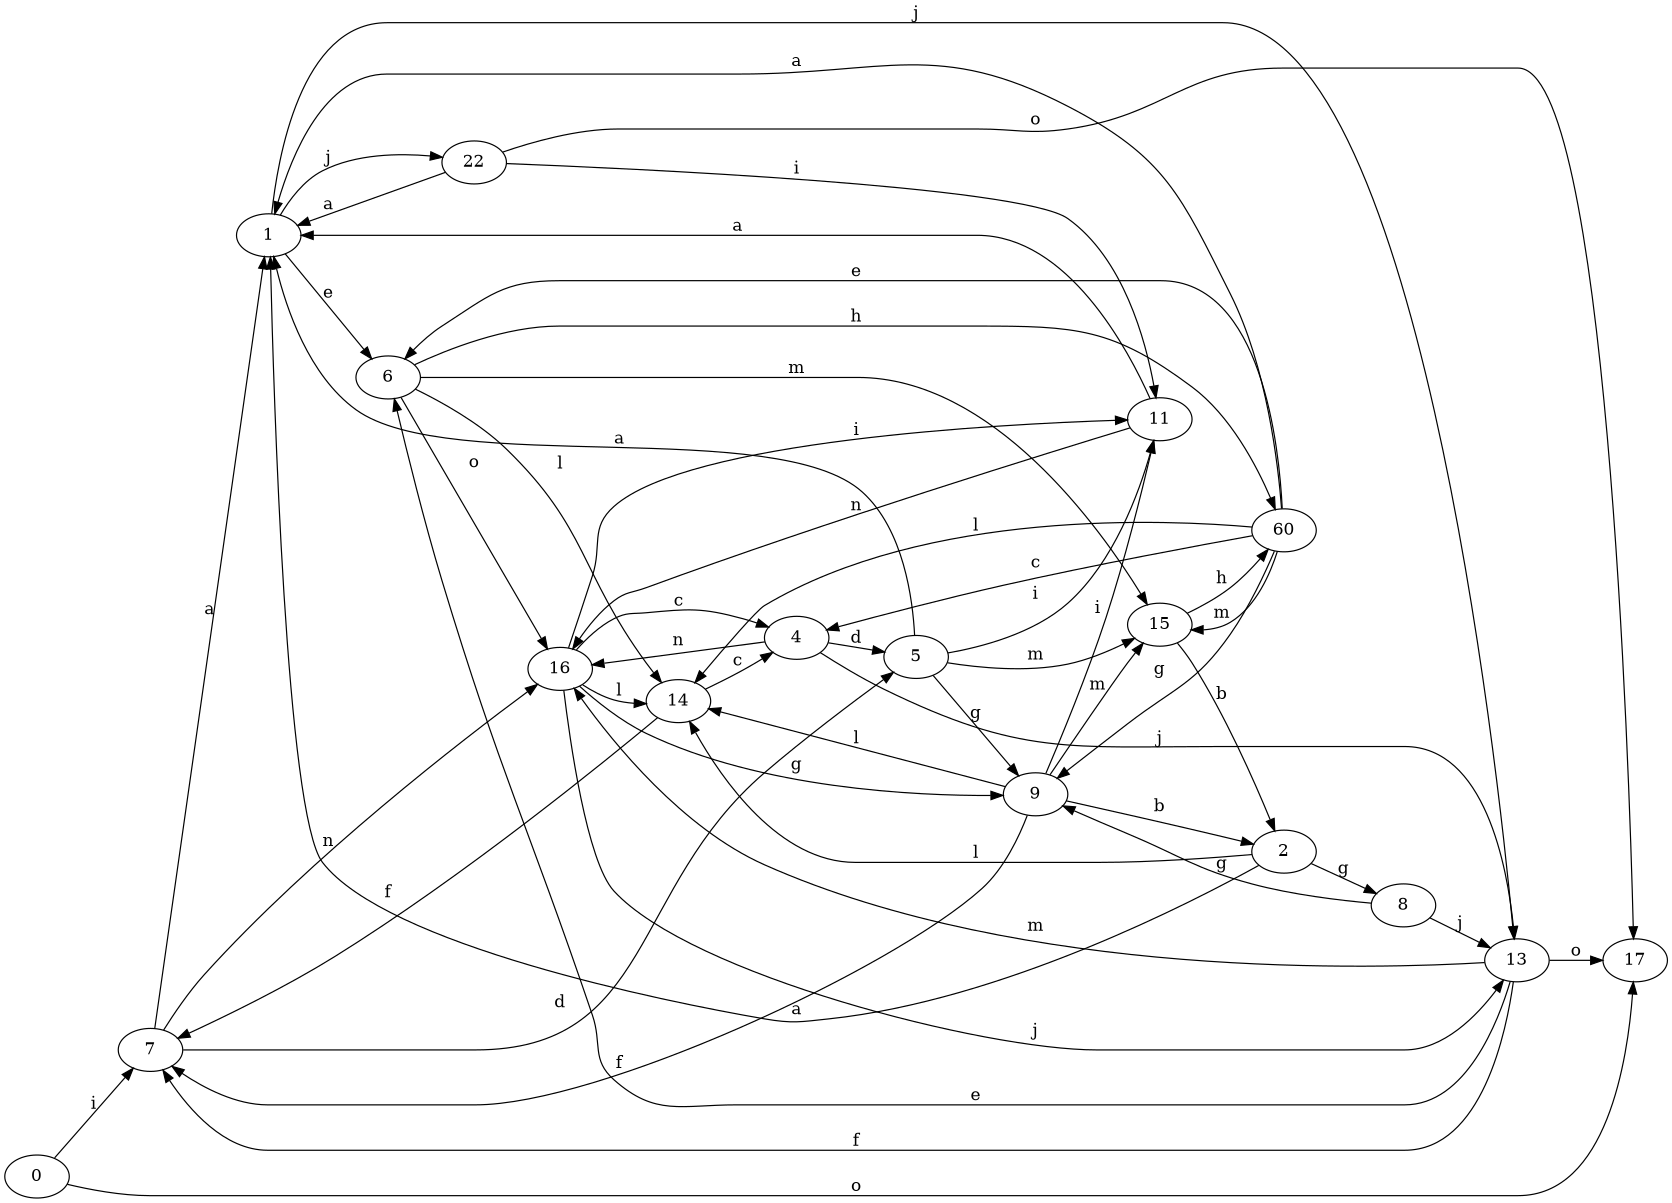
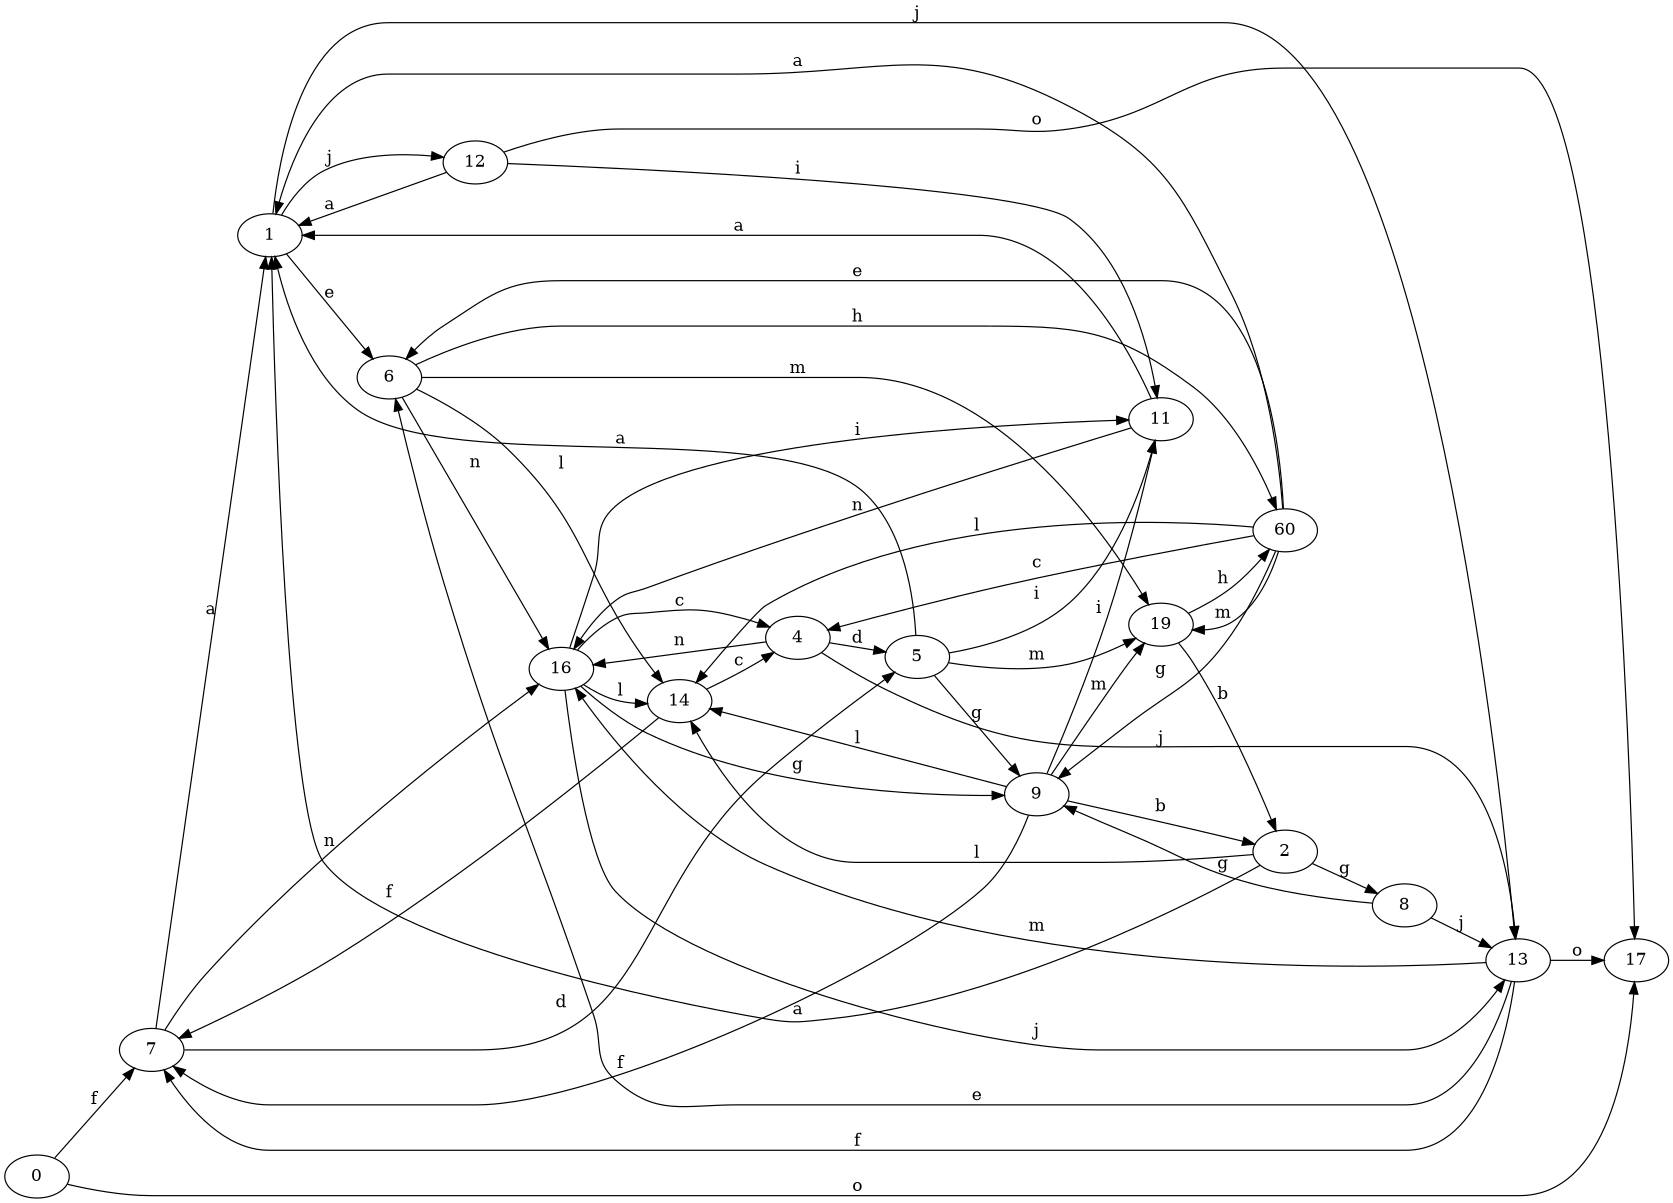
(474, 162) -> (475, 162)
(474, 463) -> (475, 463)
(1160, 625) -> (1161, 625)
(94, 1104) -> (94, 1099)
